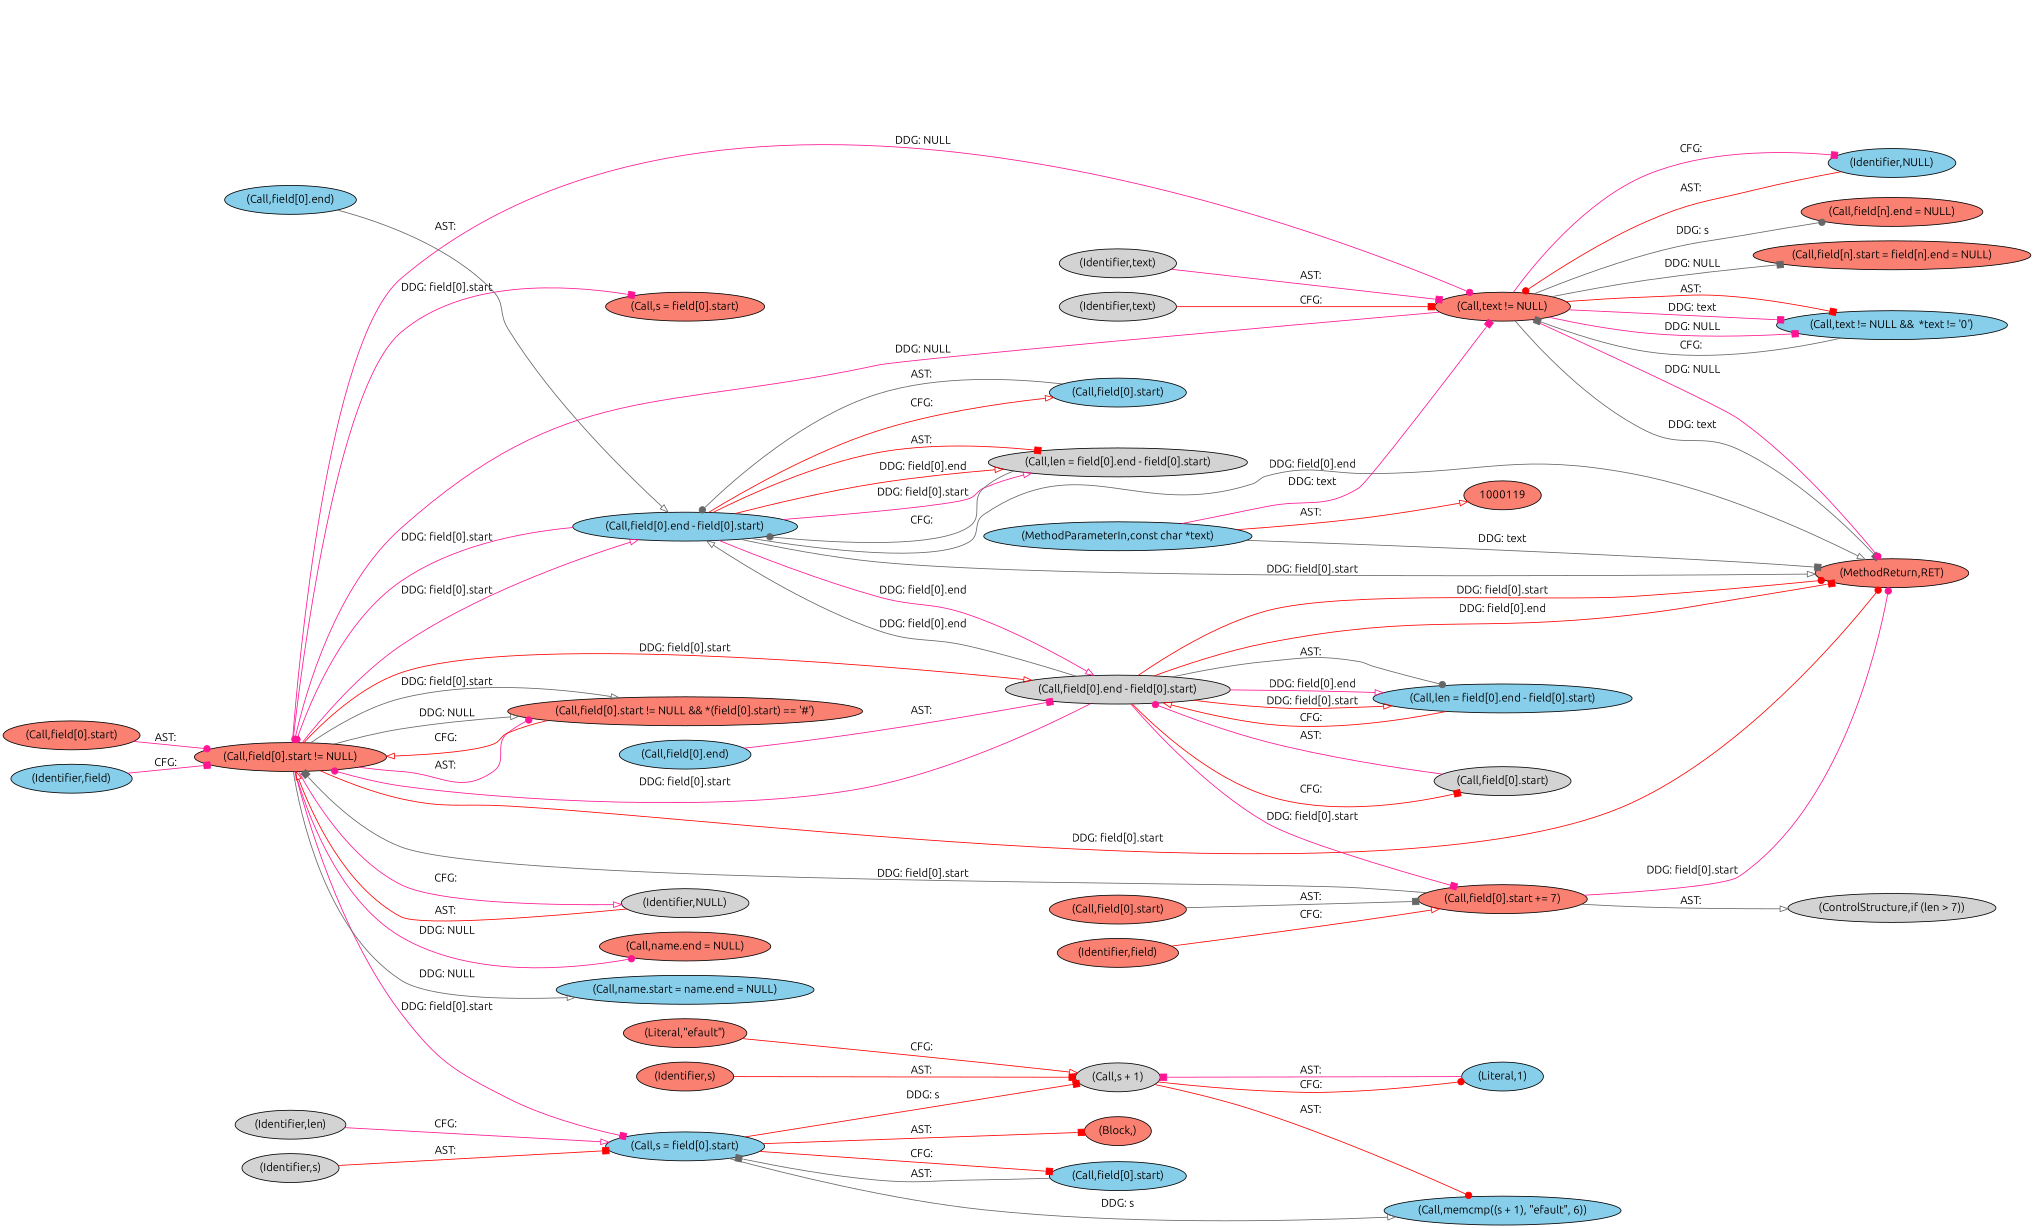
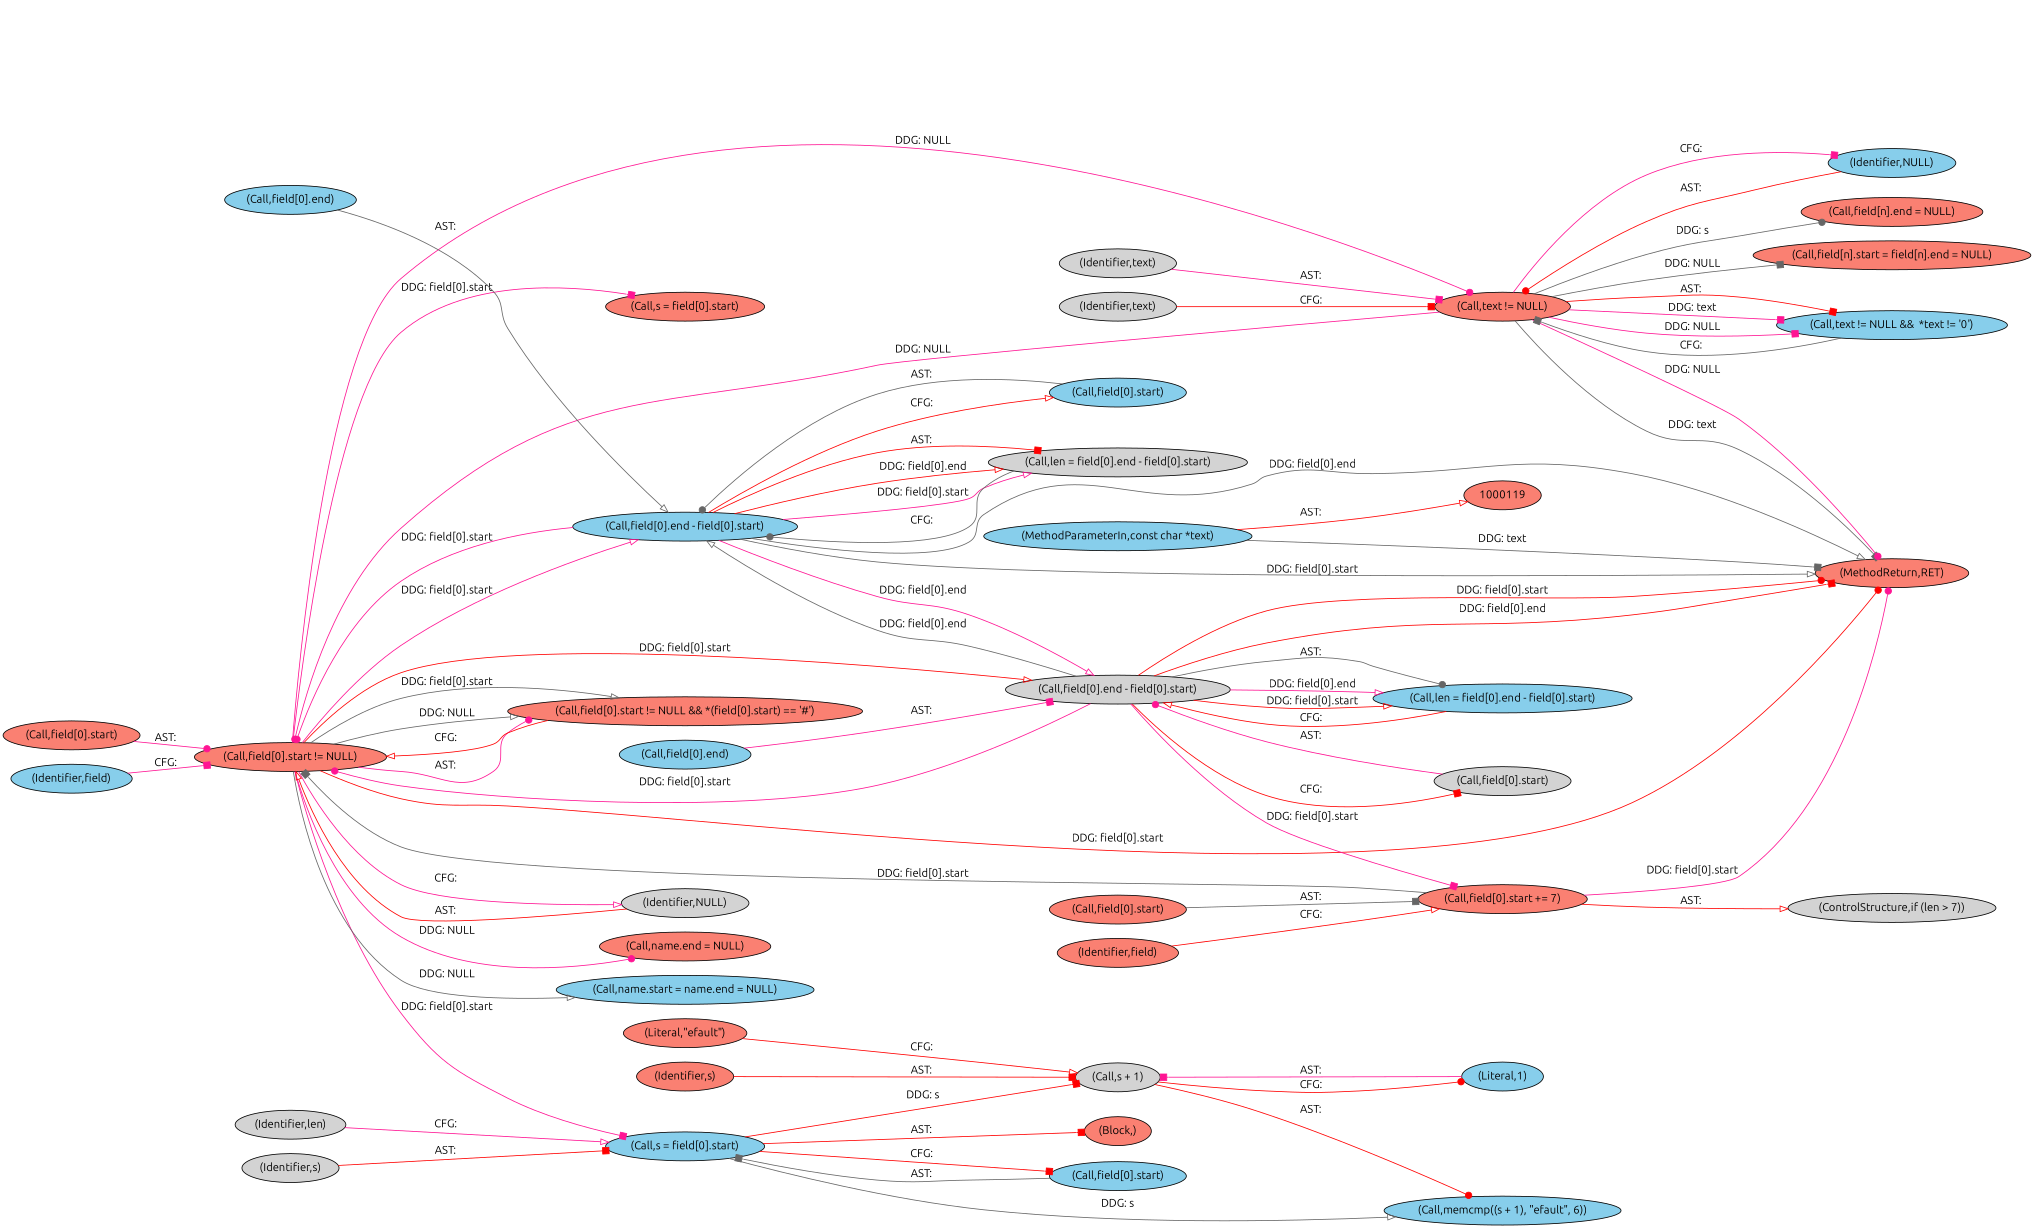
(1367, 480) -> none
(1681, 908) -> (1681, 908)
